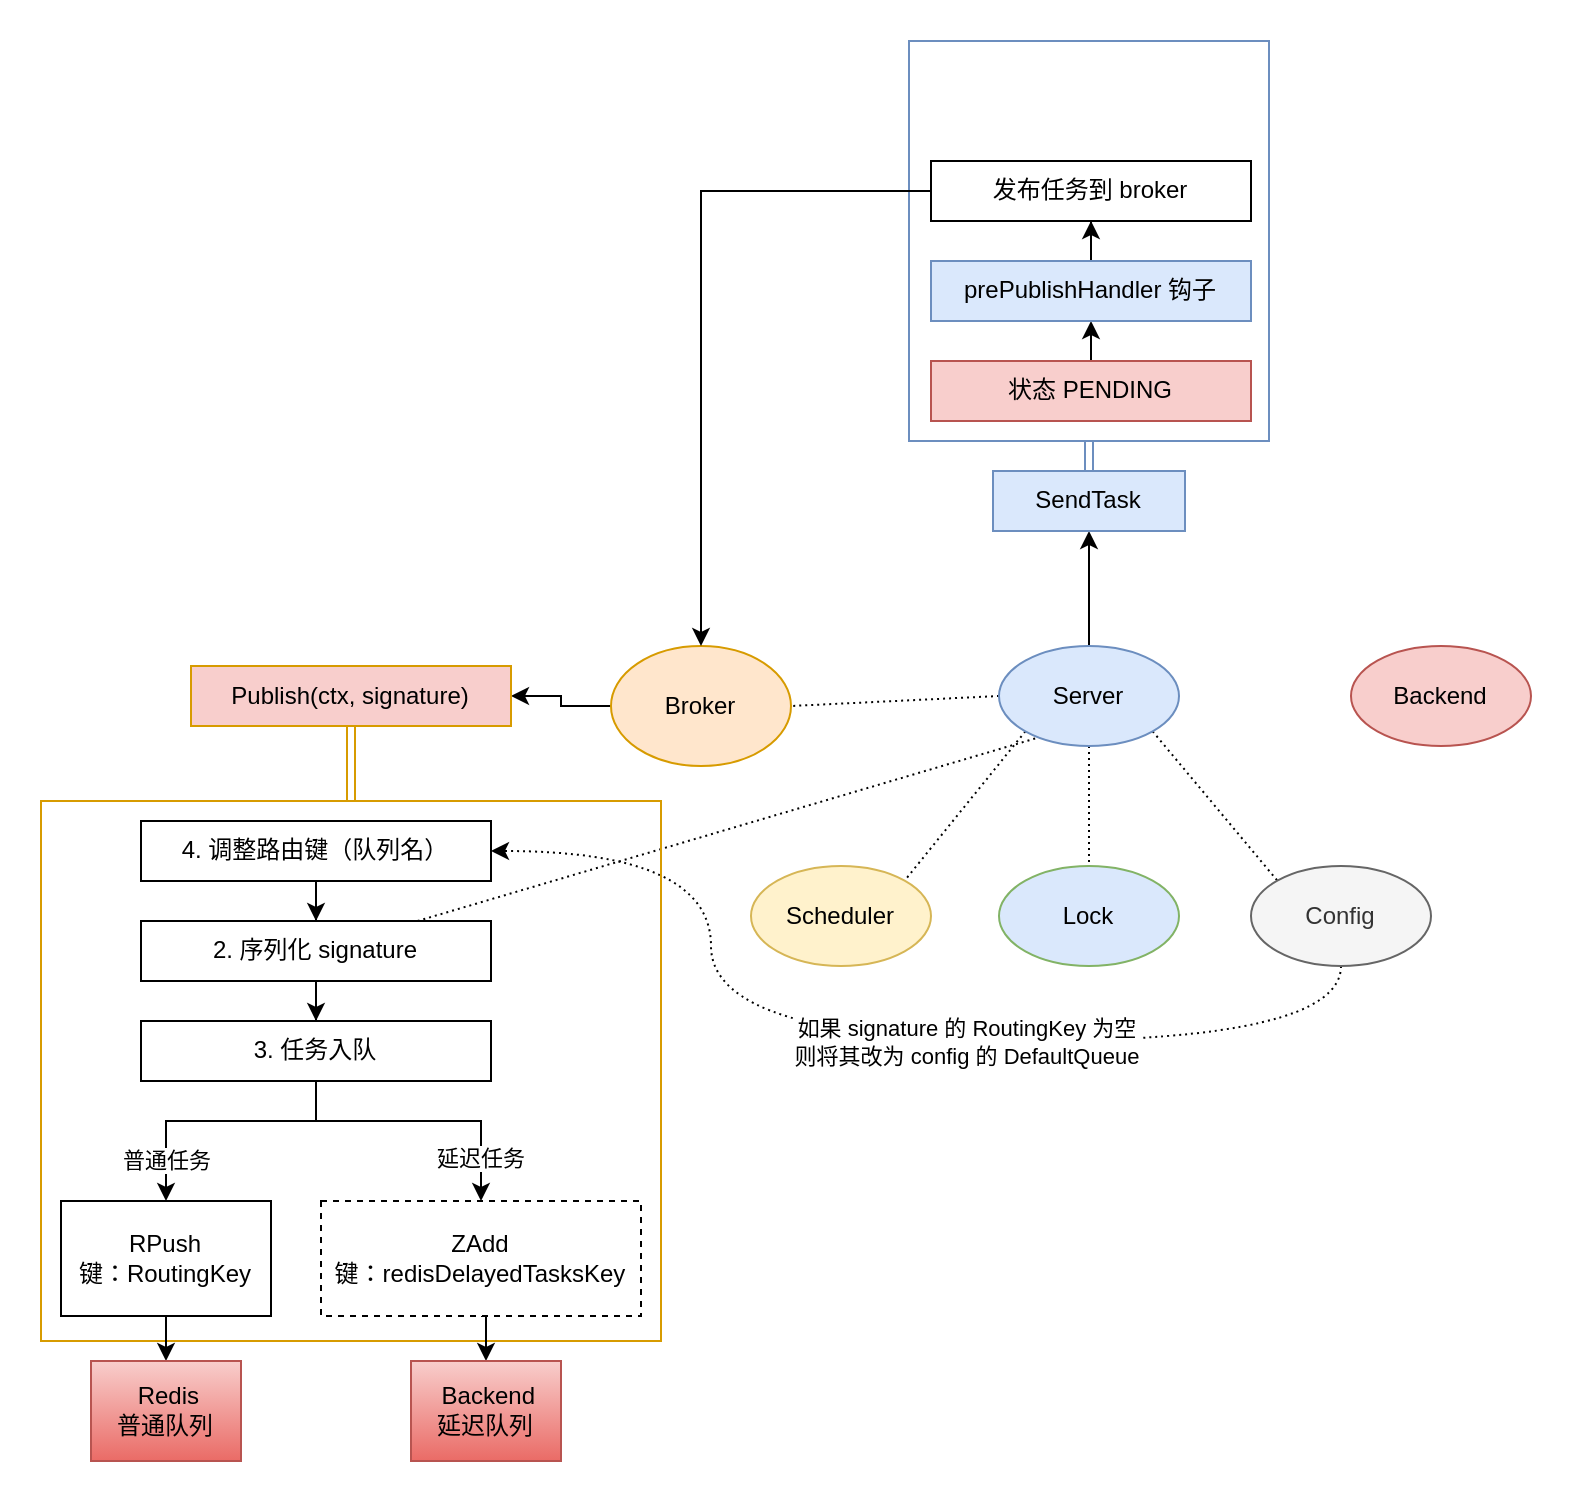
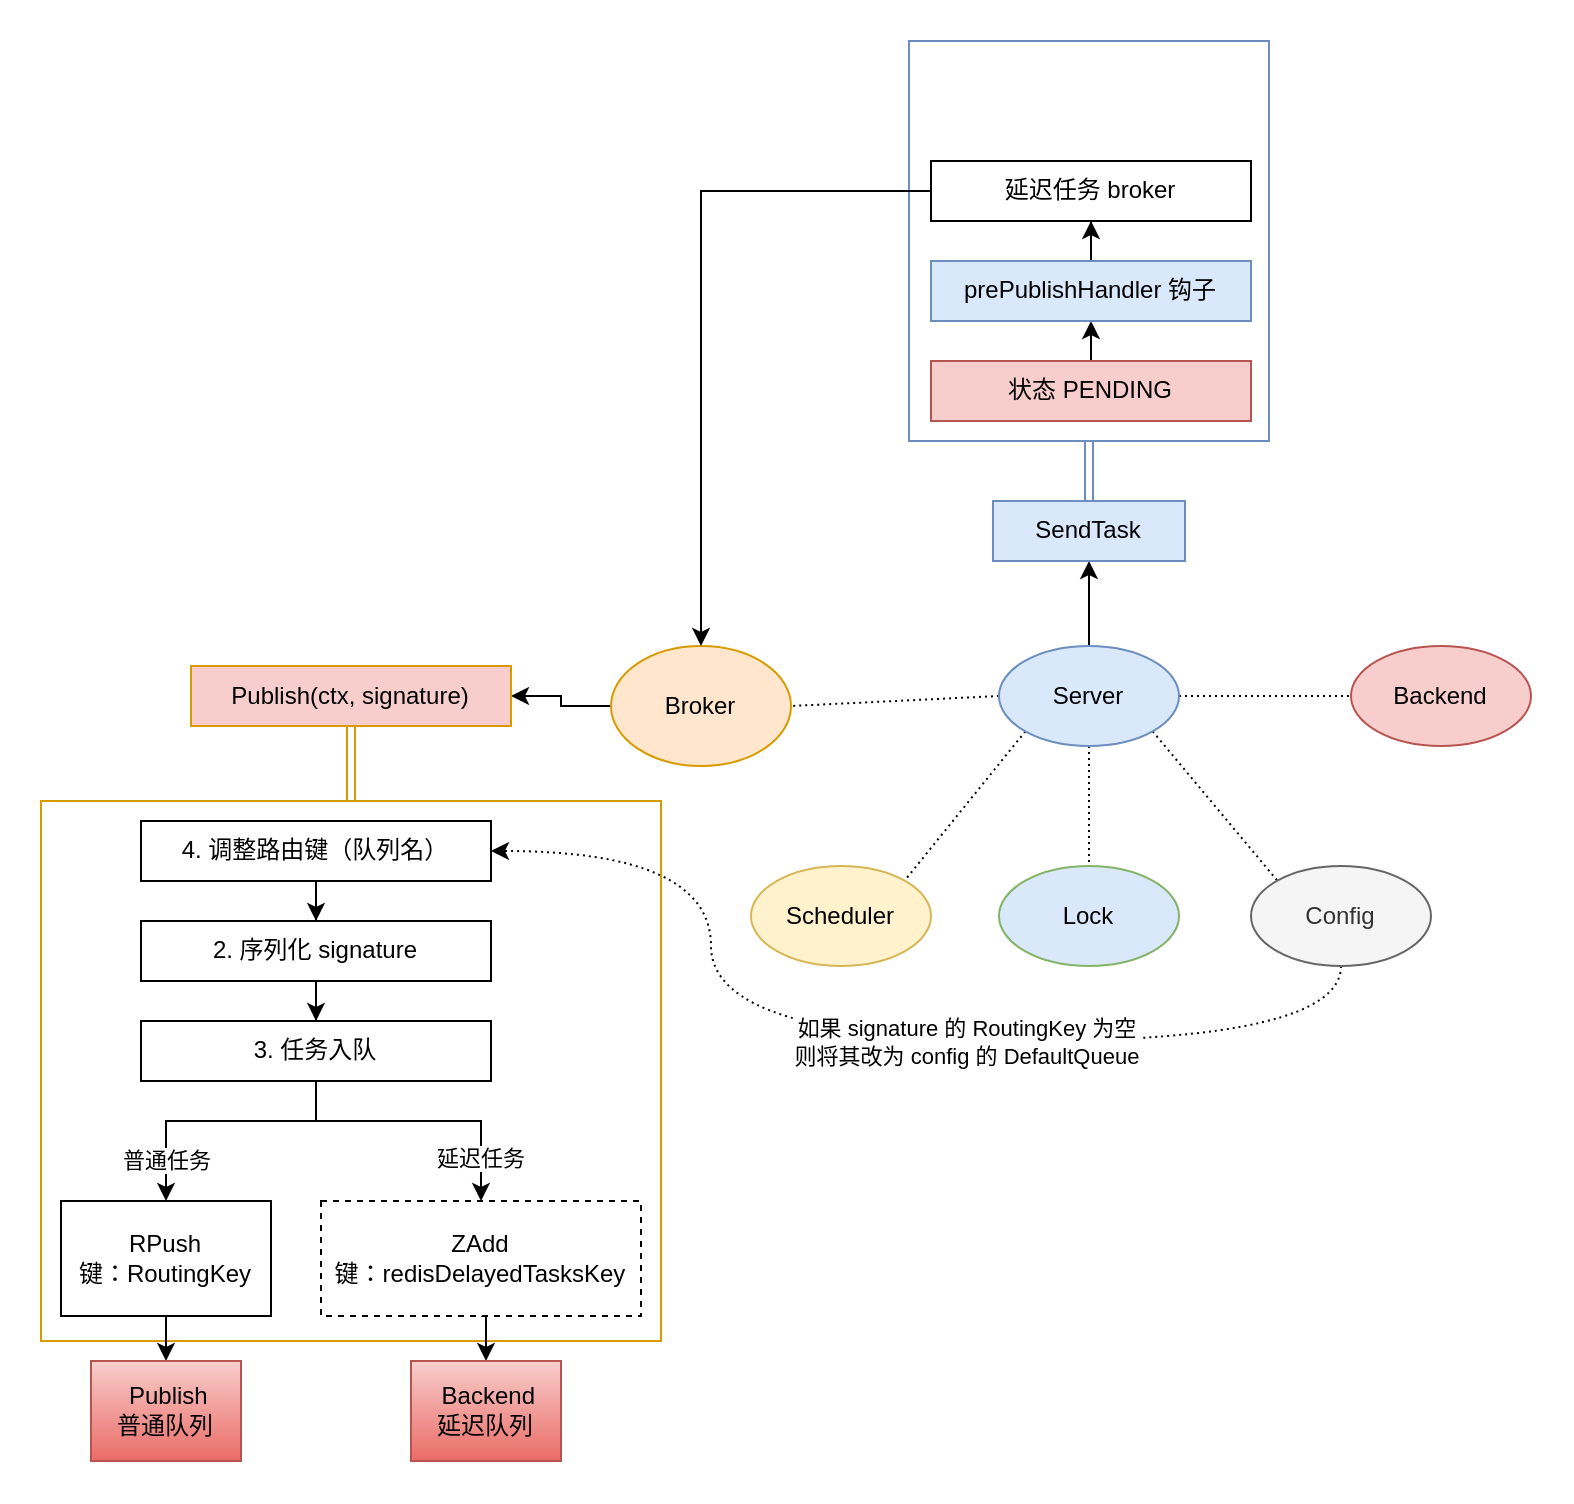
(1091, 191) -> (1091, 191)
(1089, 501) -> (1089, 531)
(817, 803) -> (1264, 696)
(166, 1411) -> (166, 1411)
